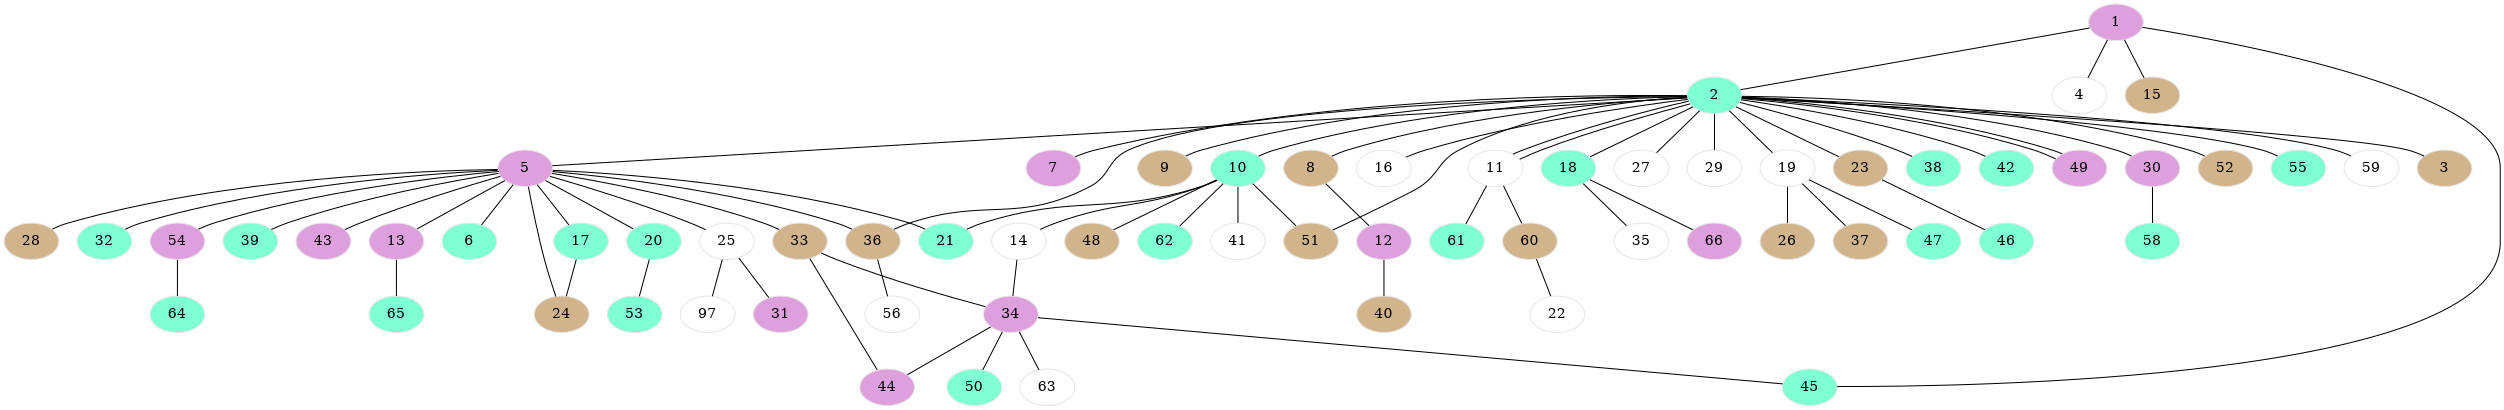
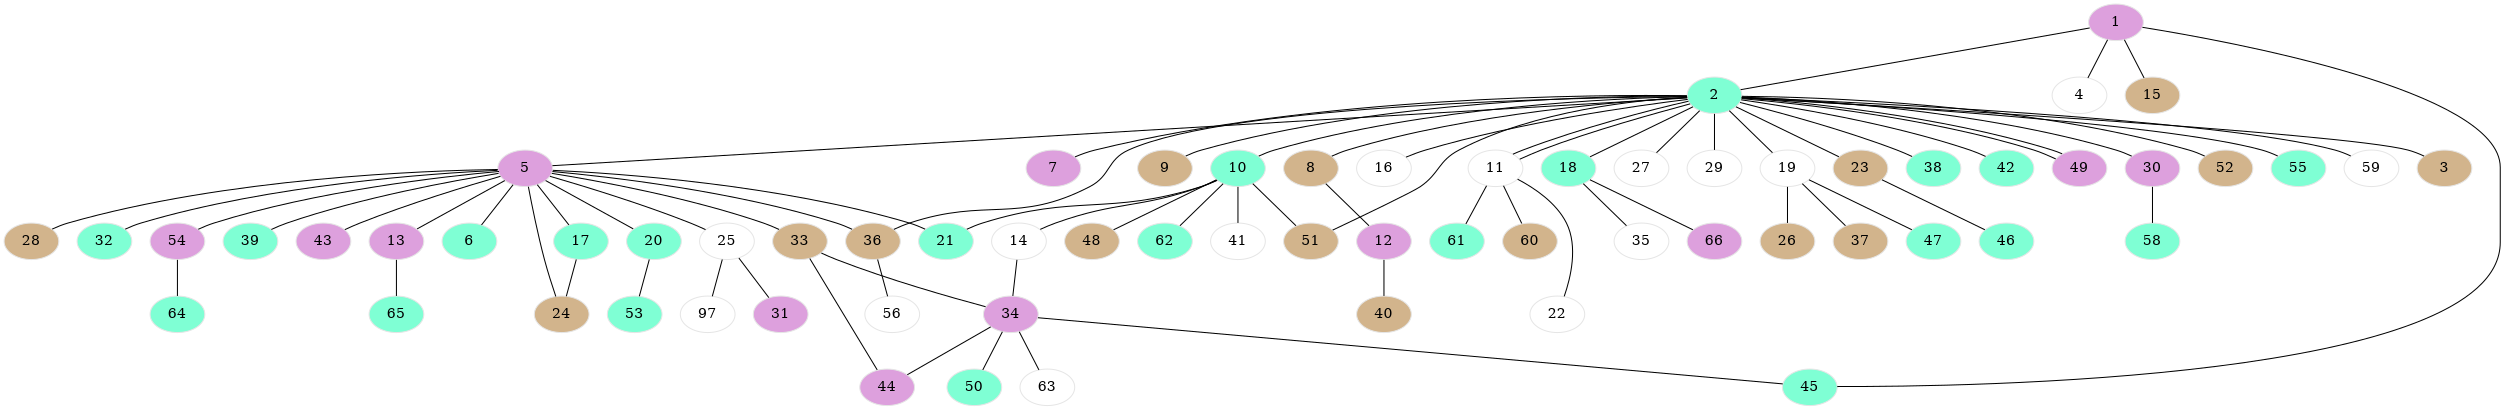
(1544, 278) -> (1568, 227)
